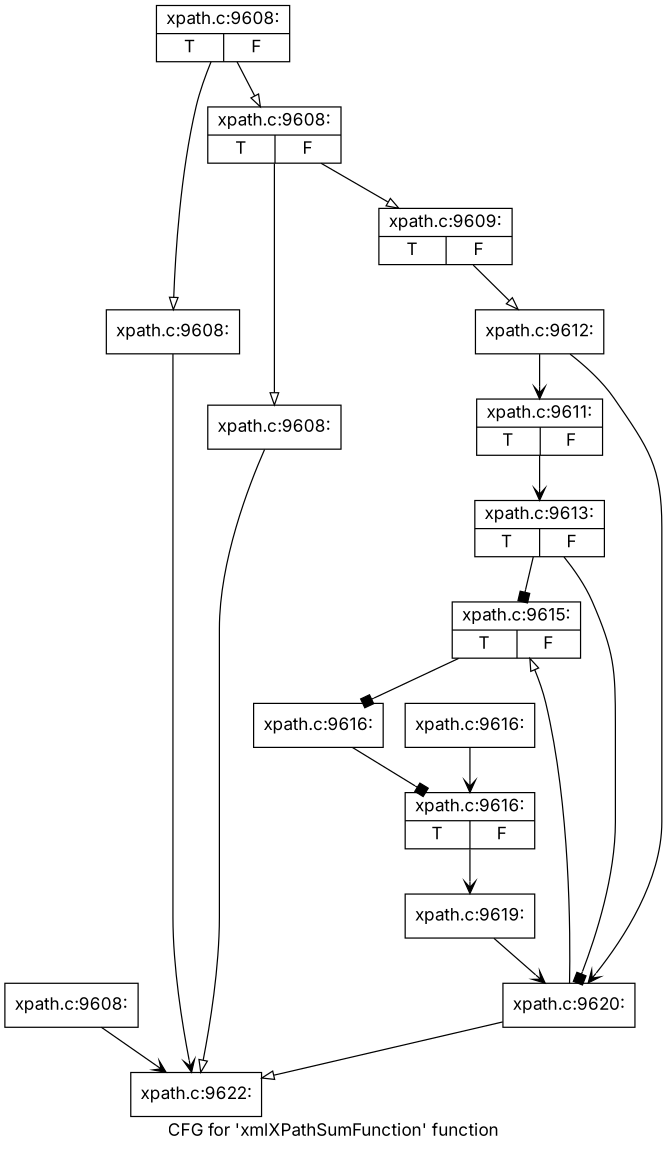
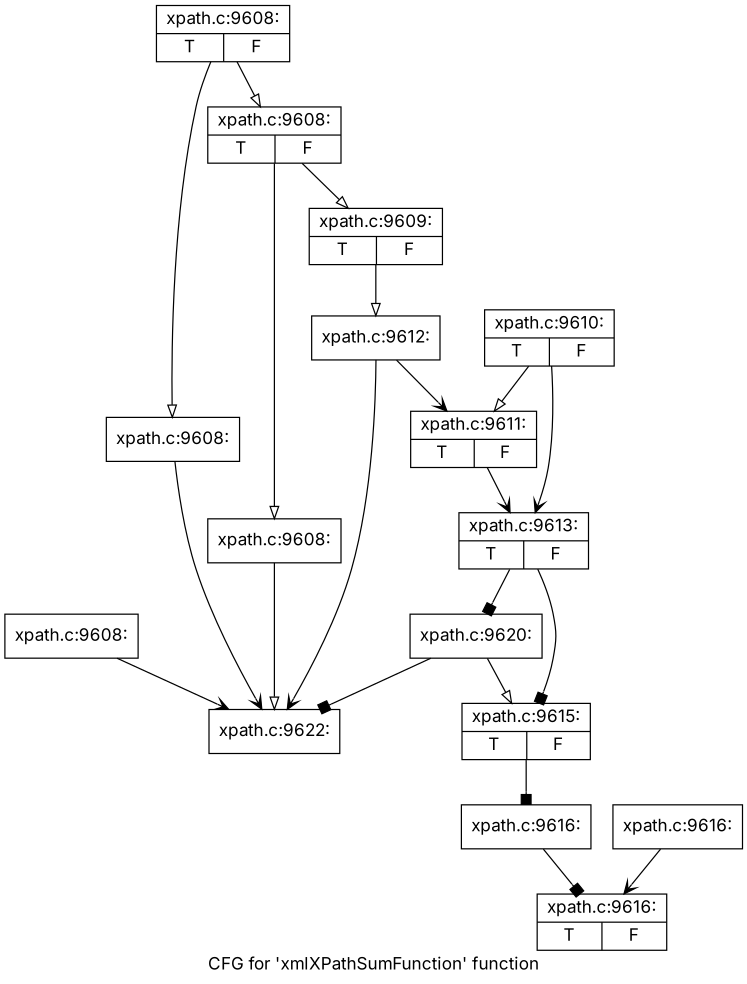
none -> (549, 338)
(662, 657) -> (360, 536)
(470, 916) -> none
(388, 1049) -> (381, 681)
